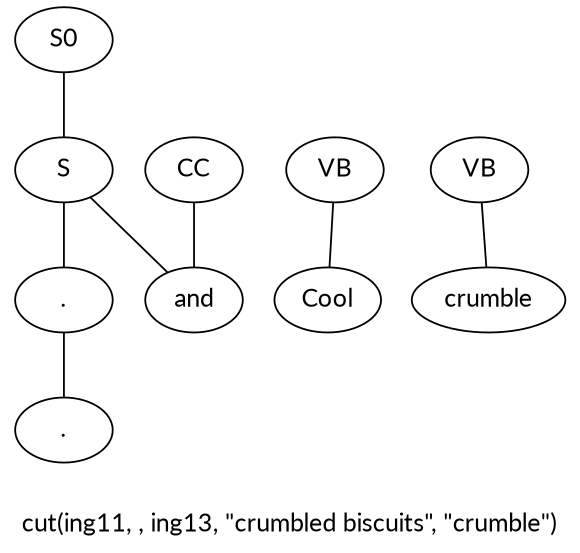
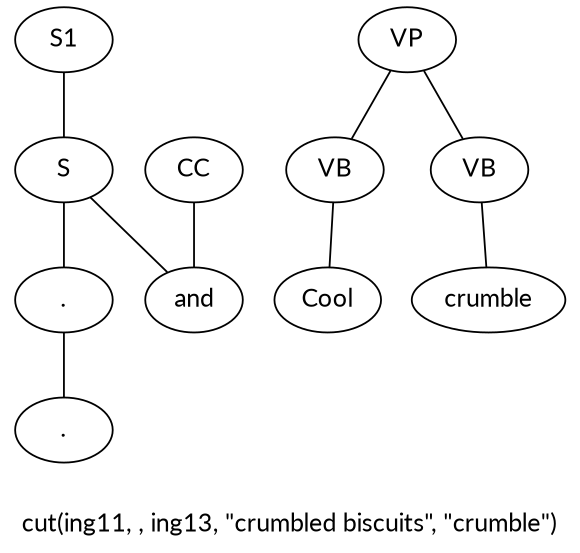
(64, 40) -> (64, 40)
none -> (407, 40)
